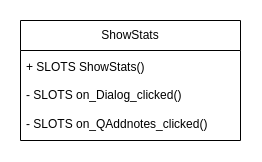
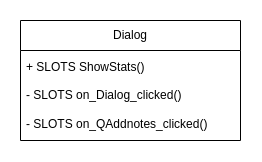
(131, 36) -> (131, 36)
